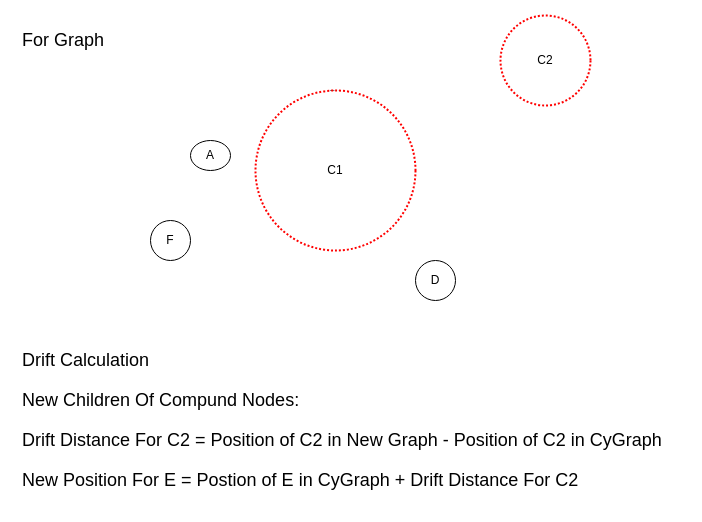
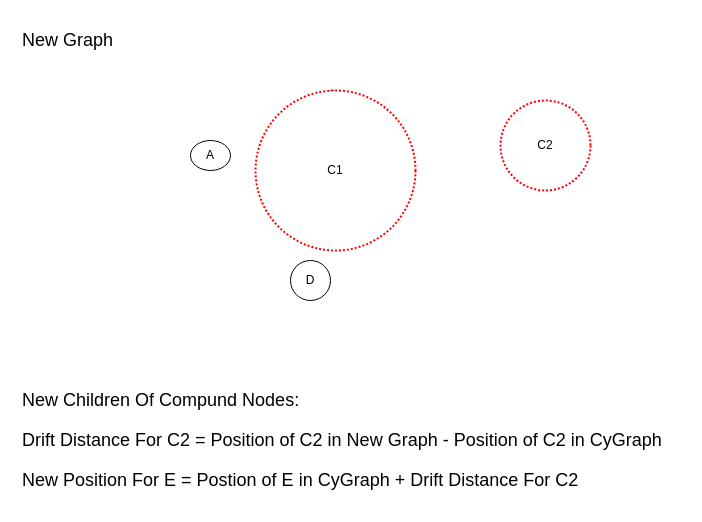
(51, 41) -> (51, 41)
(546, 61) -> (546, 146)
(171, 241) -> none
(436, 281) -> (311, 281)
(96, 361) -> none
